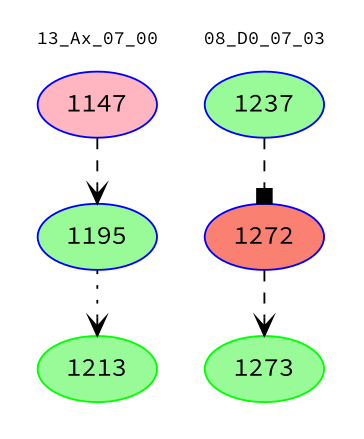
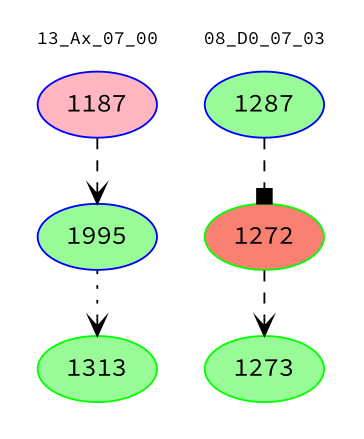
(97, 105) -> (97, 105)
(264, 105) -> (264, 105)
(97, 237) -> (97, 237)
(264, 237) -> (264, 237)
(97, 369) -> (97, 369)
